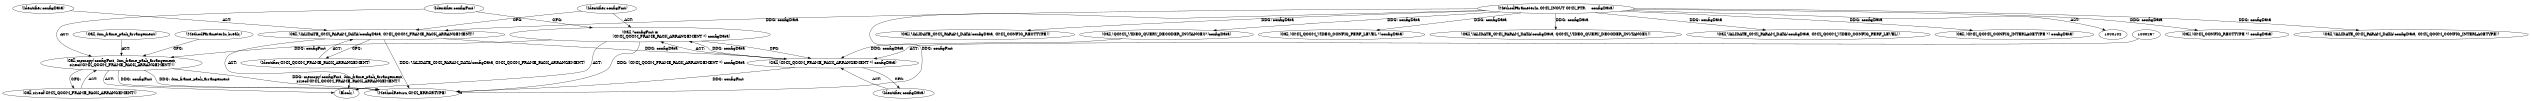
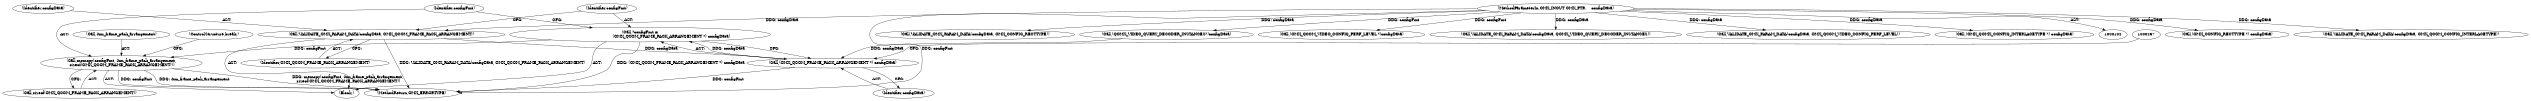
(1404, 20) -> (1404, 20)
(1490, 20) -> (1490, 20)
(214, 35) -> (214, 35)
(915, 49) -> (915, 49)
